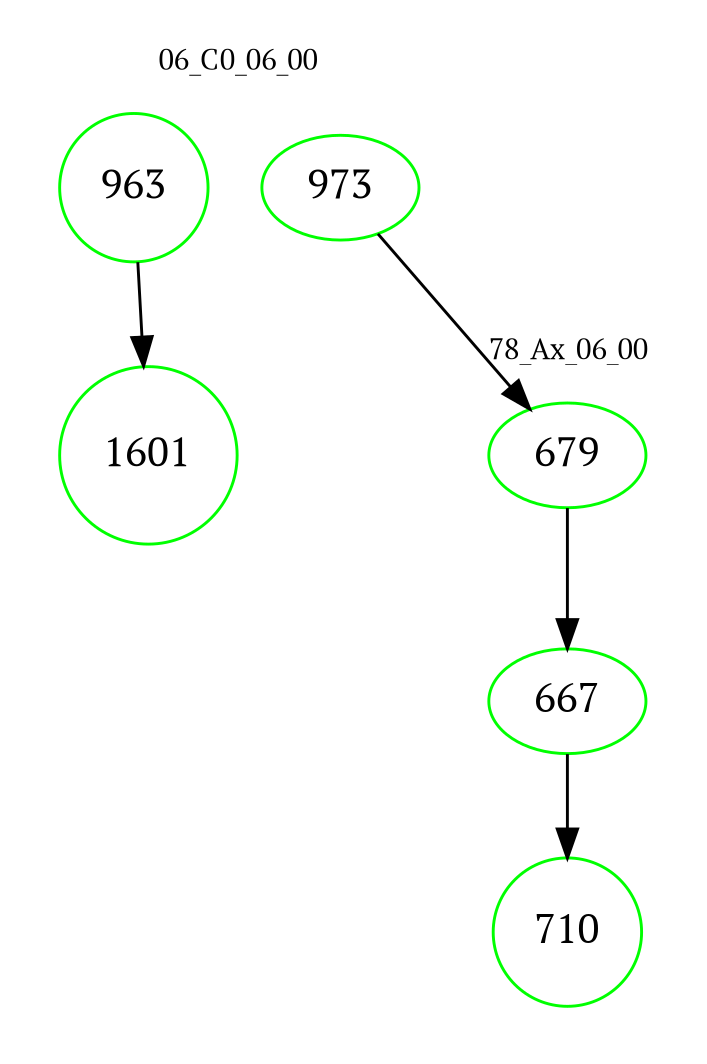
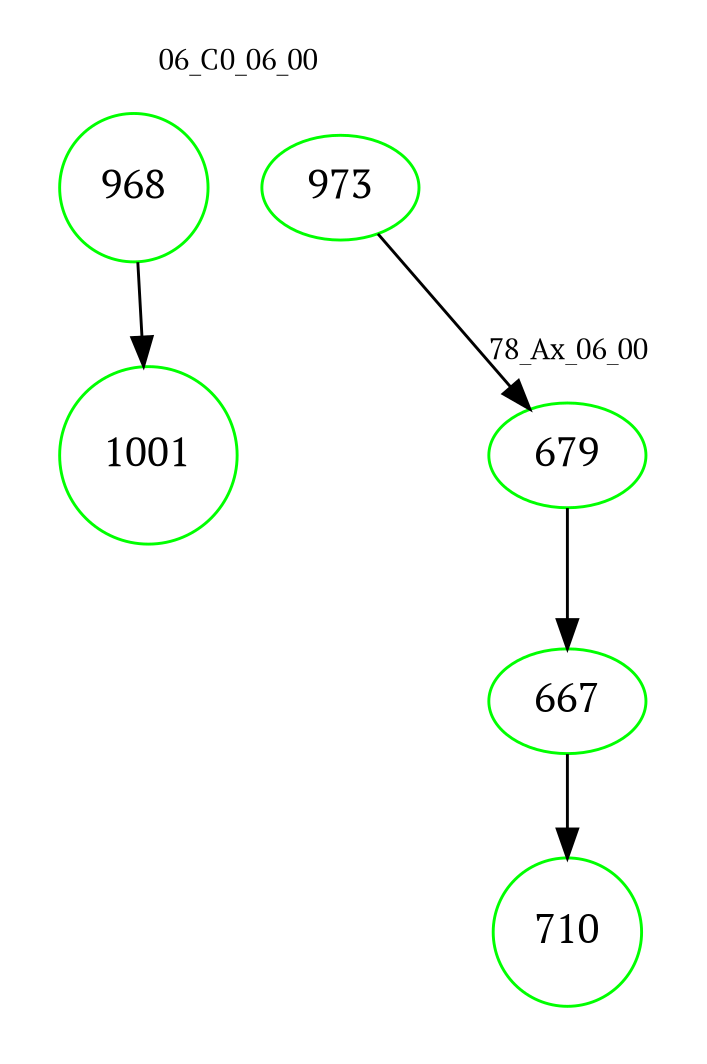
(134, 188) -> (134, 188)
(148, 455) -> (148, 455)
